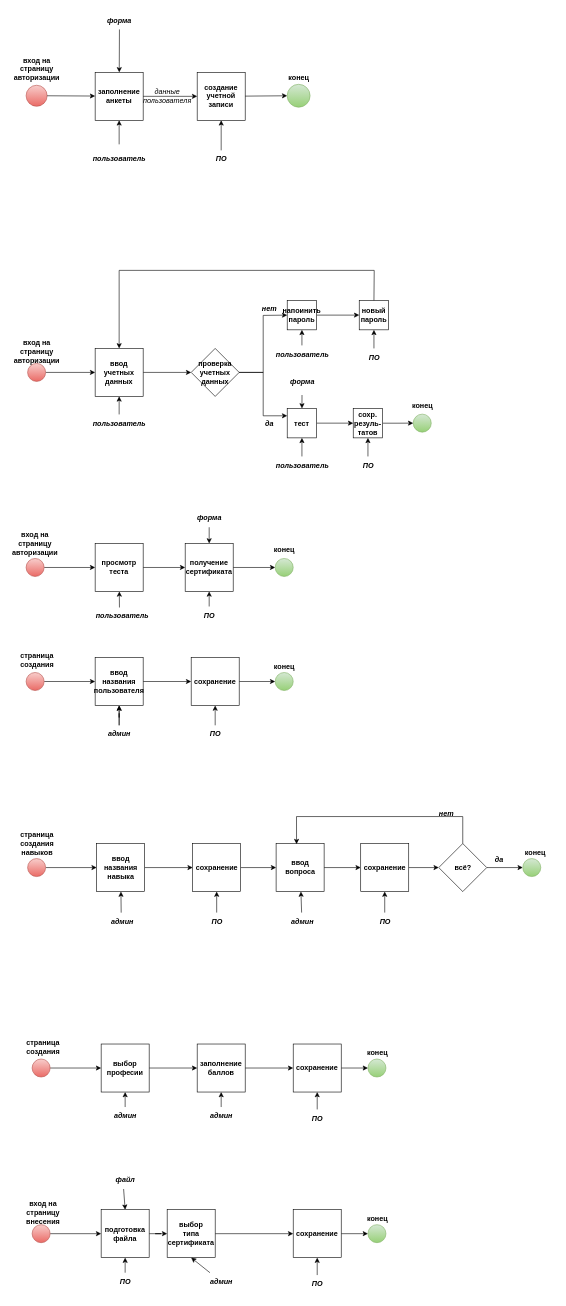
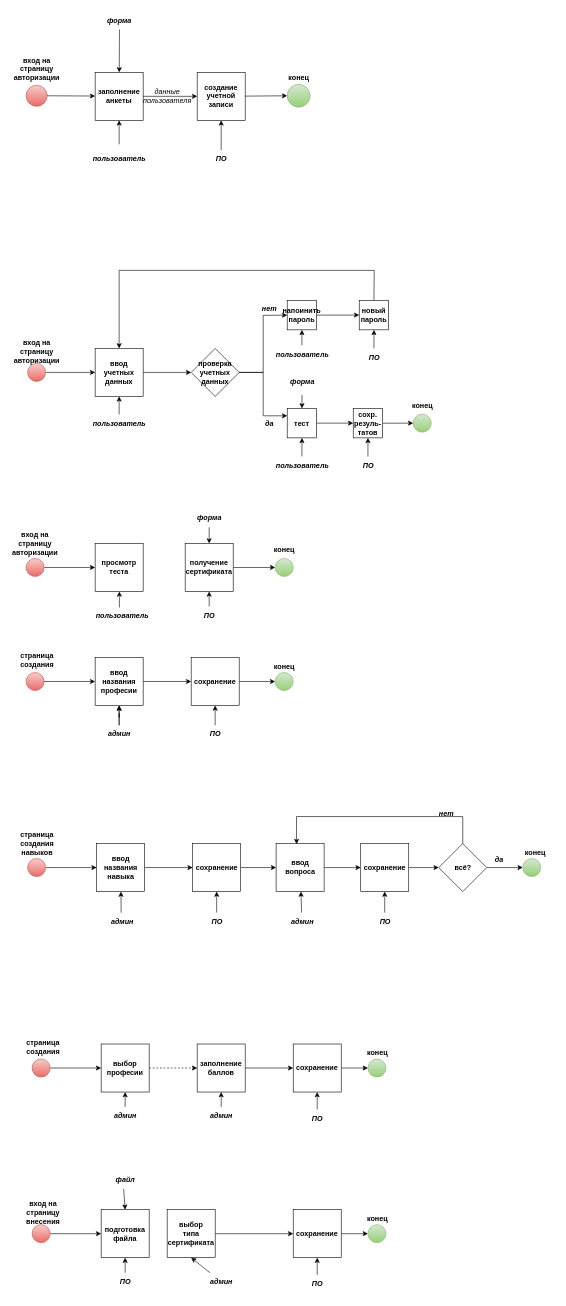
(162, 567) -> none
(119, 681) -> (119, 681)
(171, 1068) -> (171, 1068)
(158, 1233) -> none
